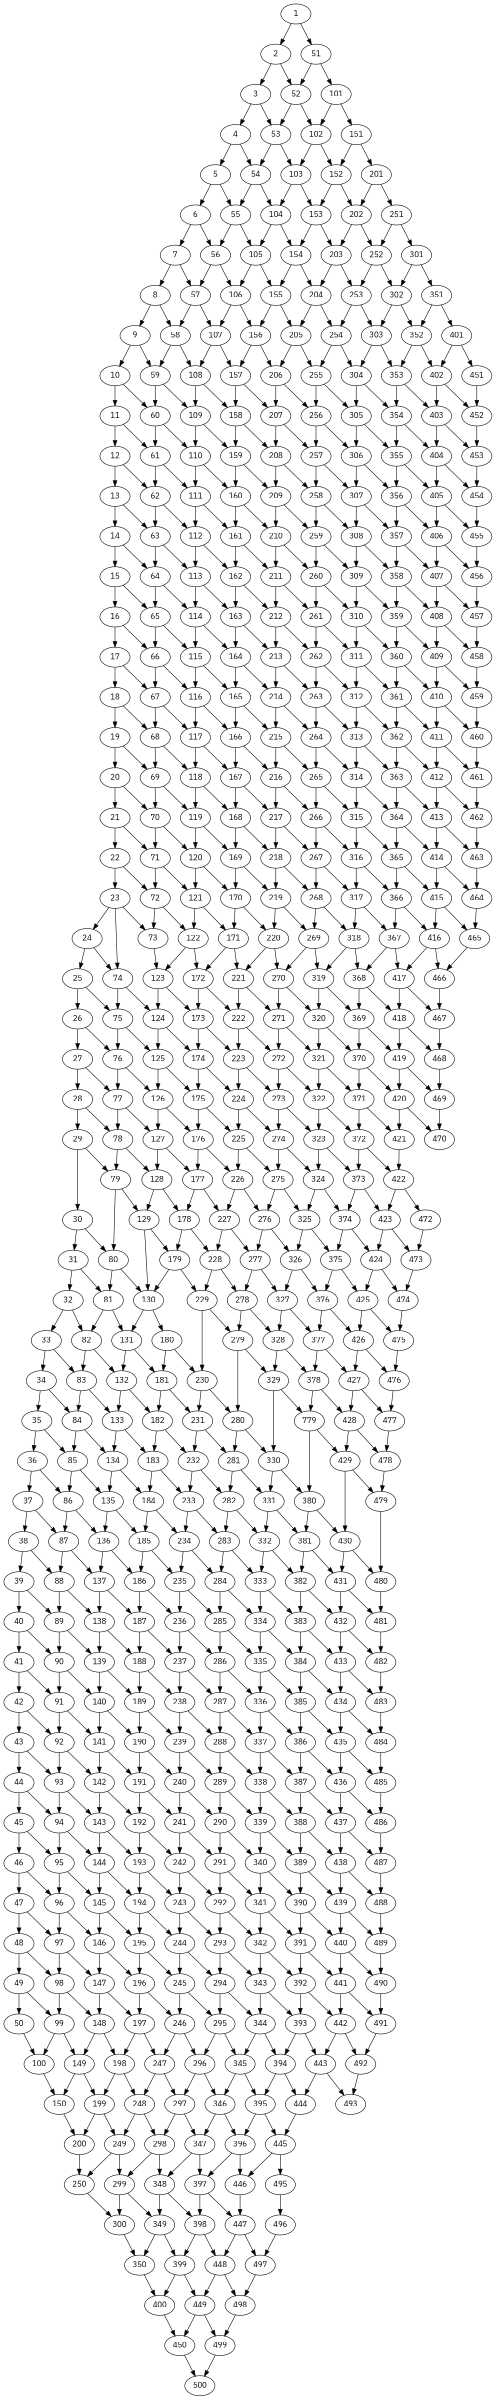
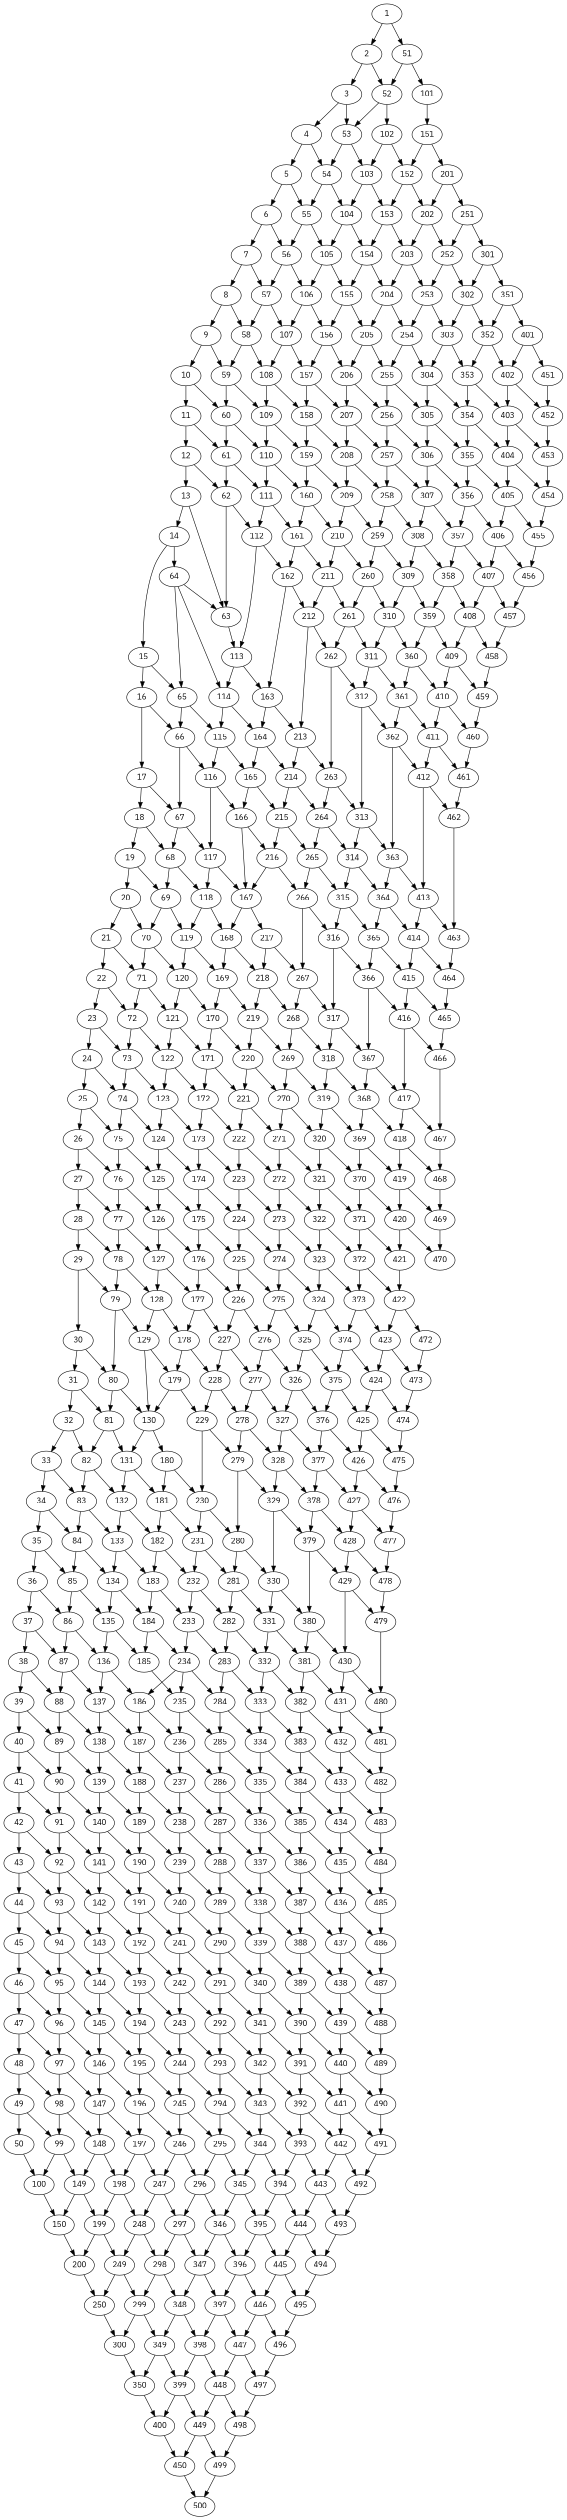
(327, 112) -> none
(155, 554) -> (198, 595)
(276, 795) -> (261, 876)
(116, 936) -> (125, 1077)
(309, 1421) -> (309, 1542)
(142, 1559) -> (165, 1680)
none -> (320, 2265)
none -> (269, 2323)
